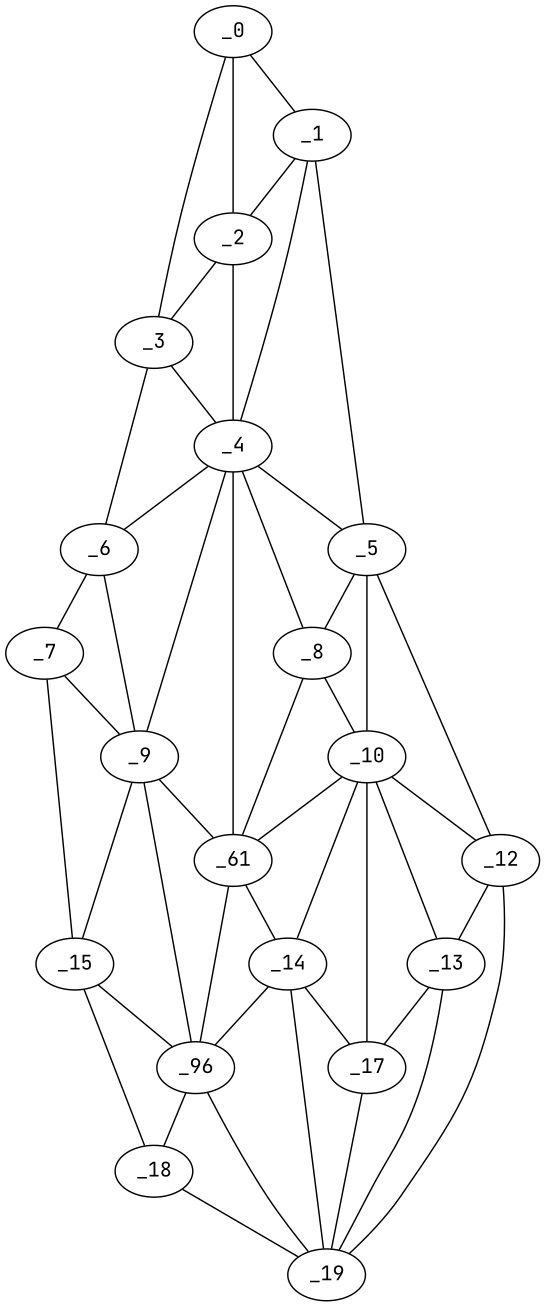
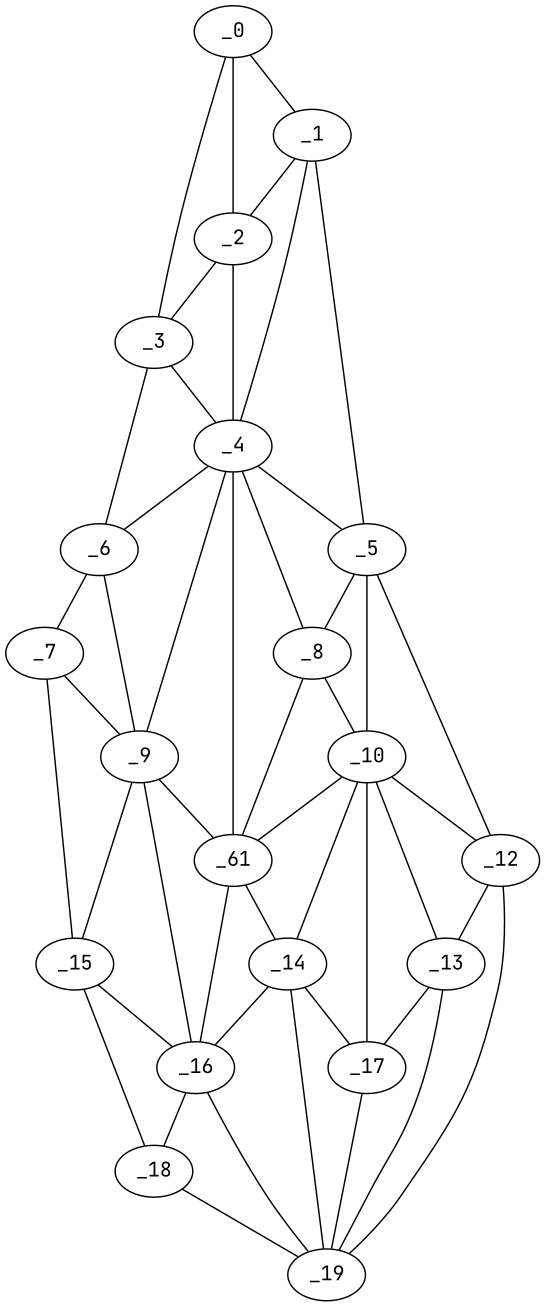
(196, 1068) -> (196, 1068)
